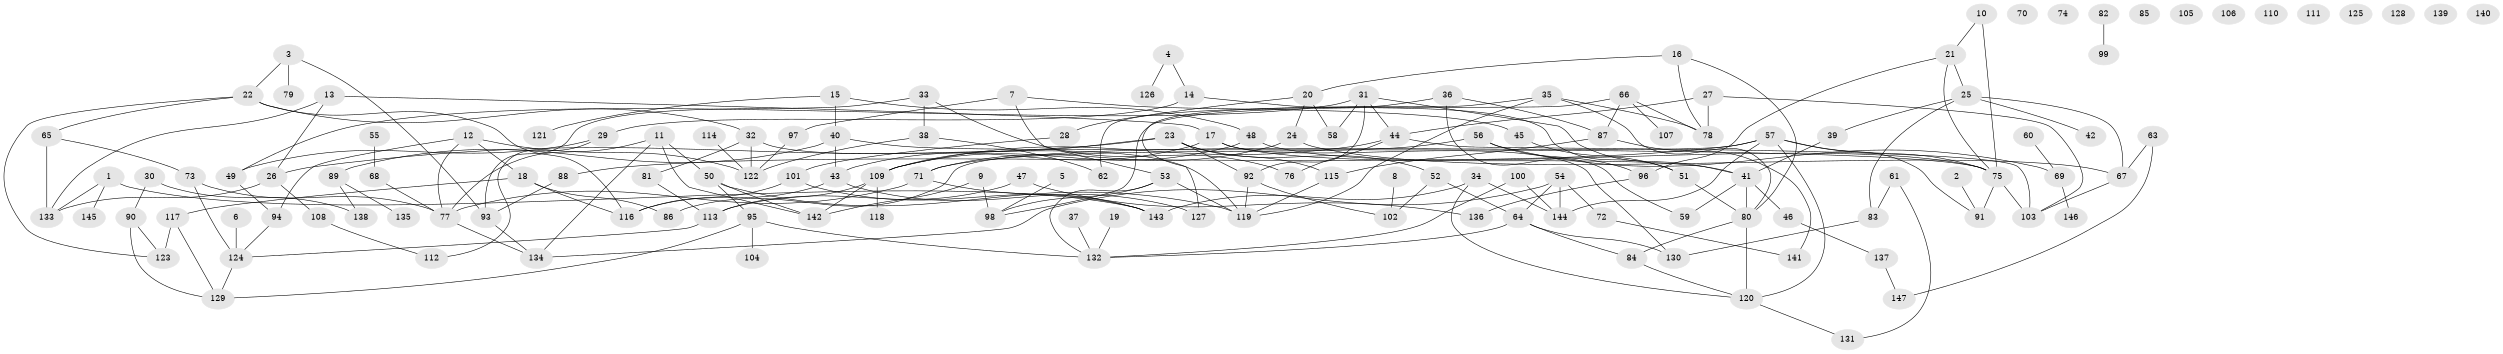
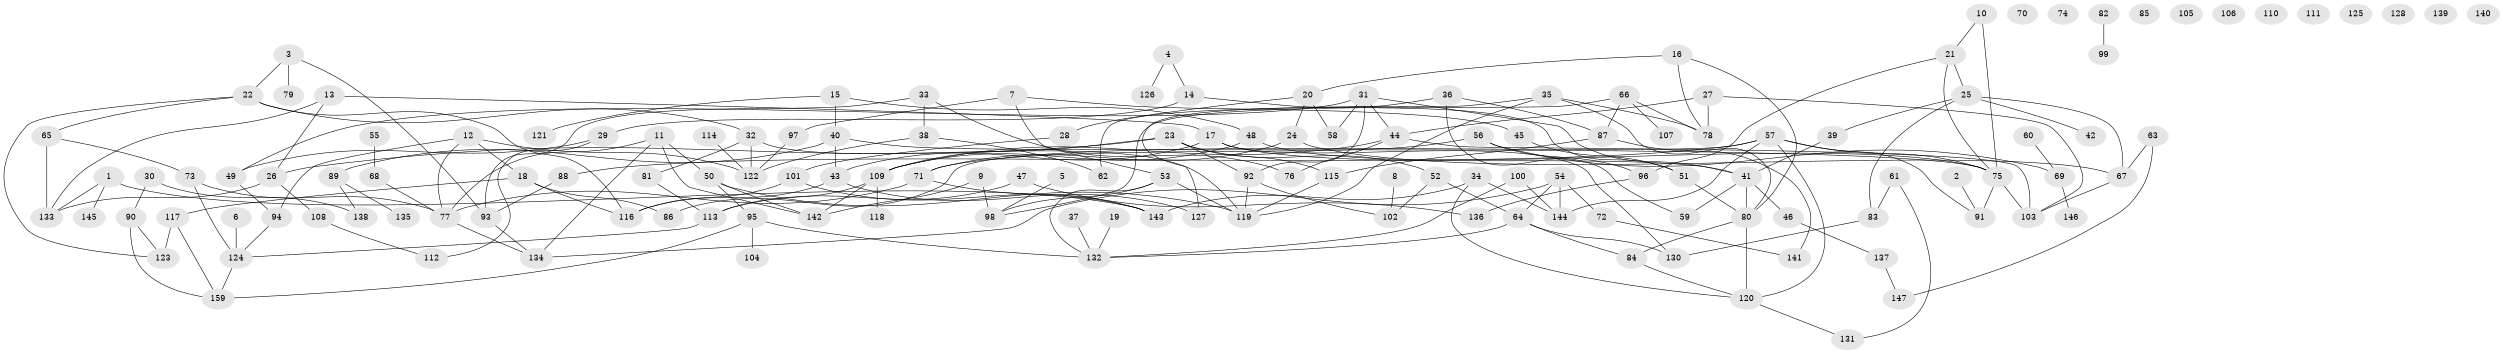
(218, 299) -> (218, 299)
